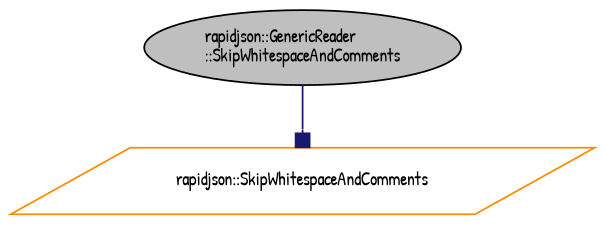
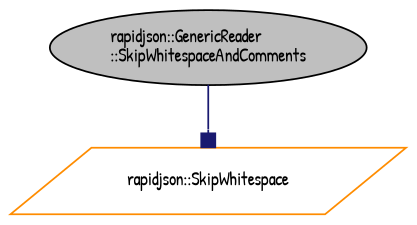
(303, 181) -> (208, 181)
